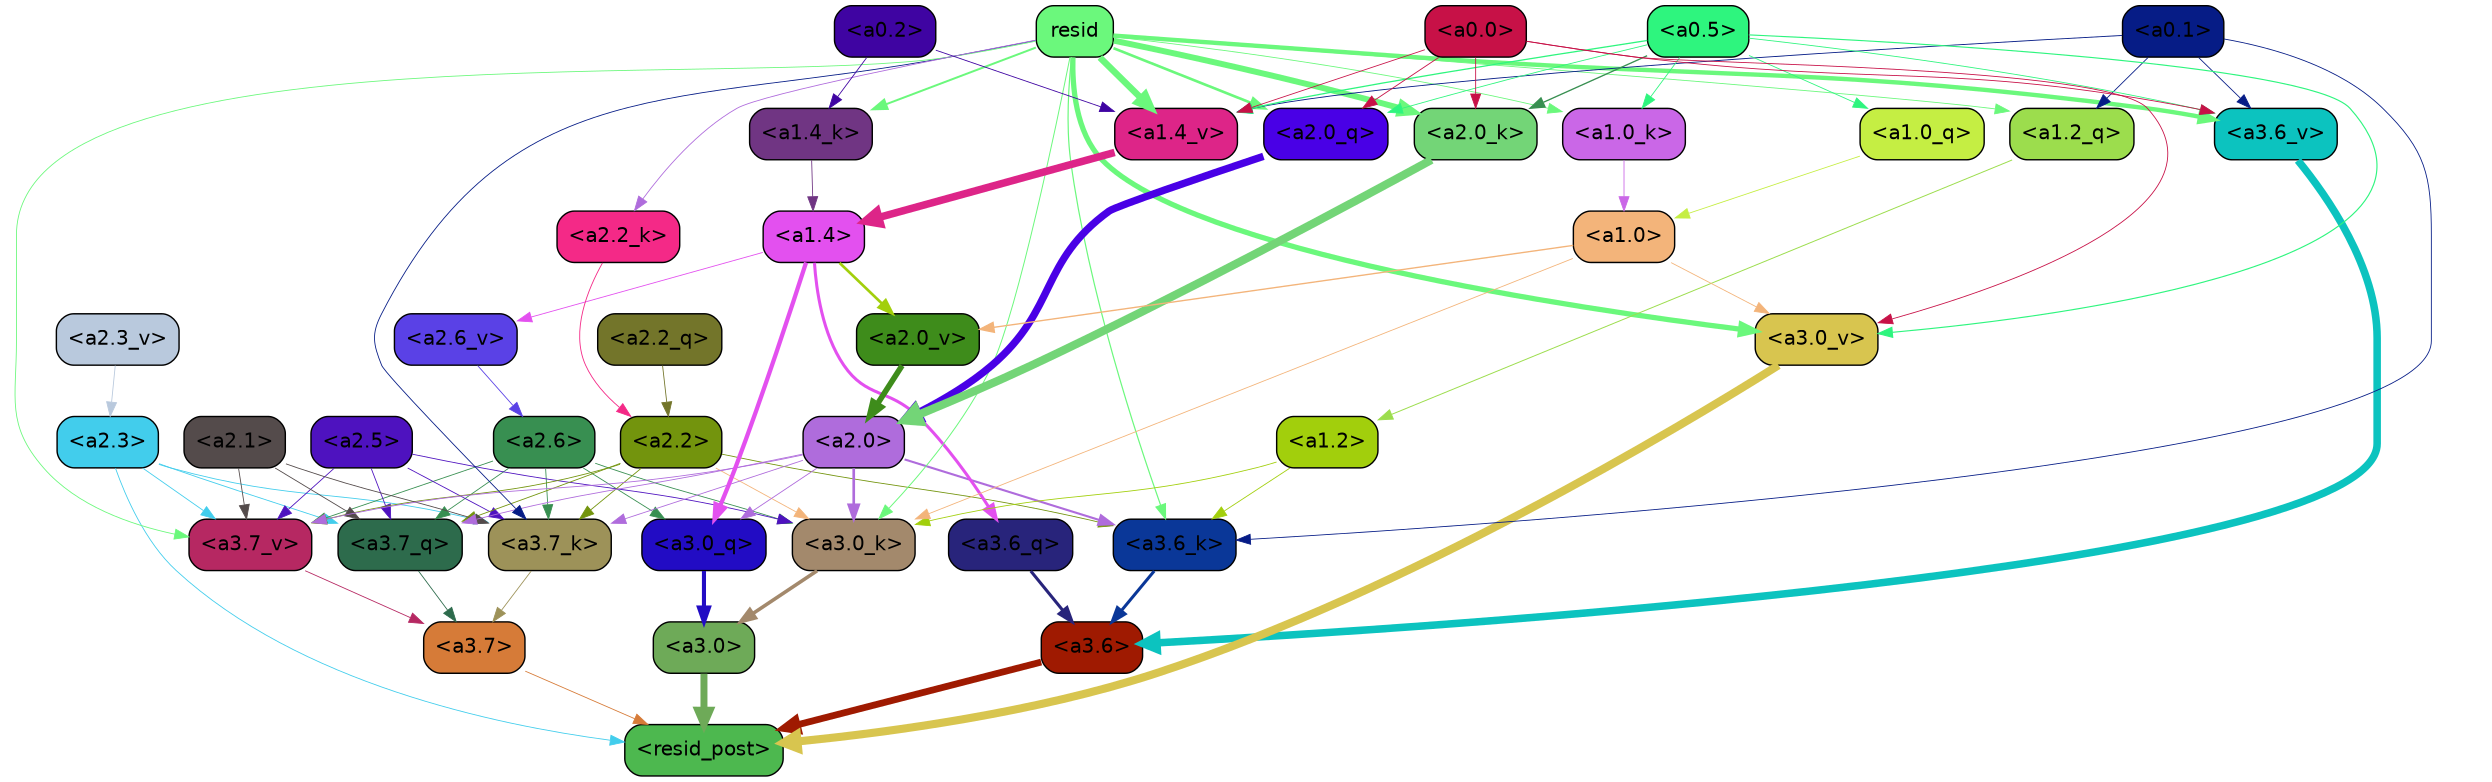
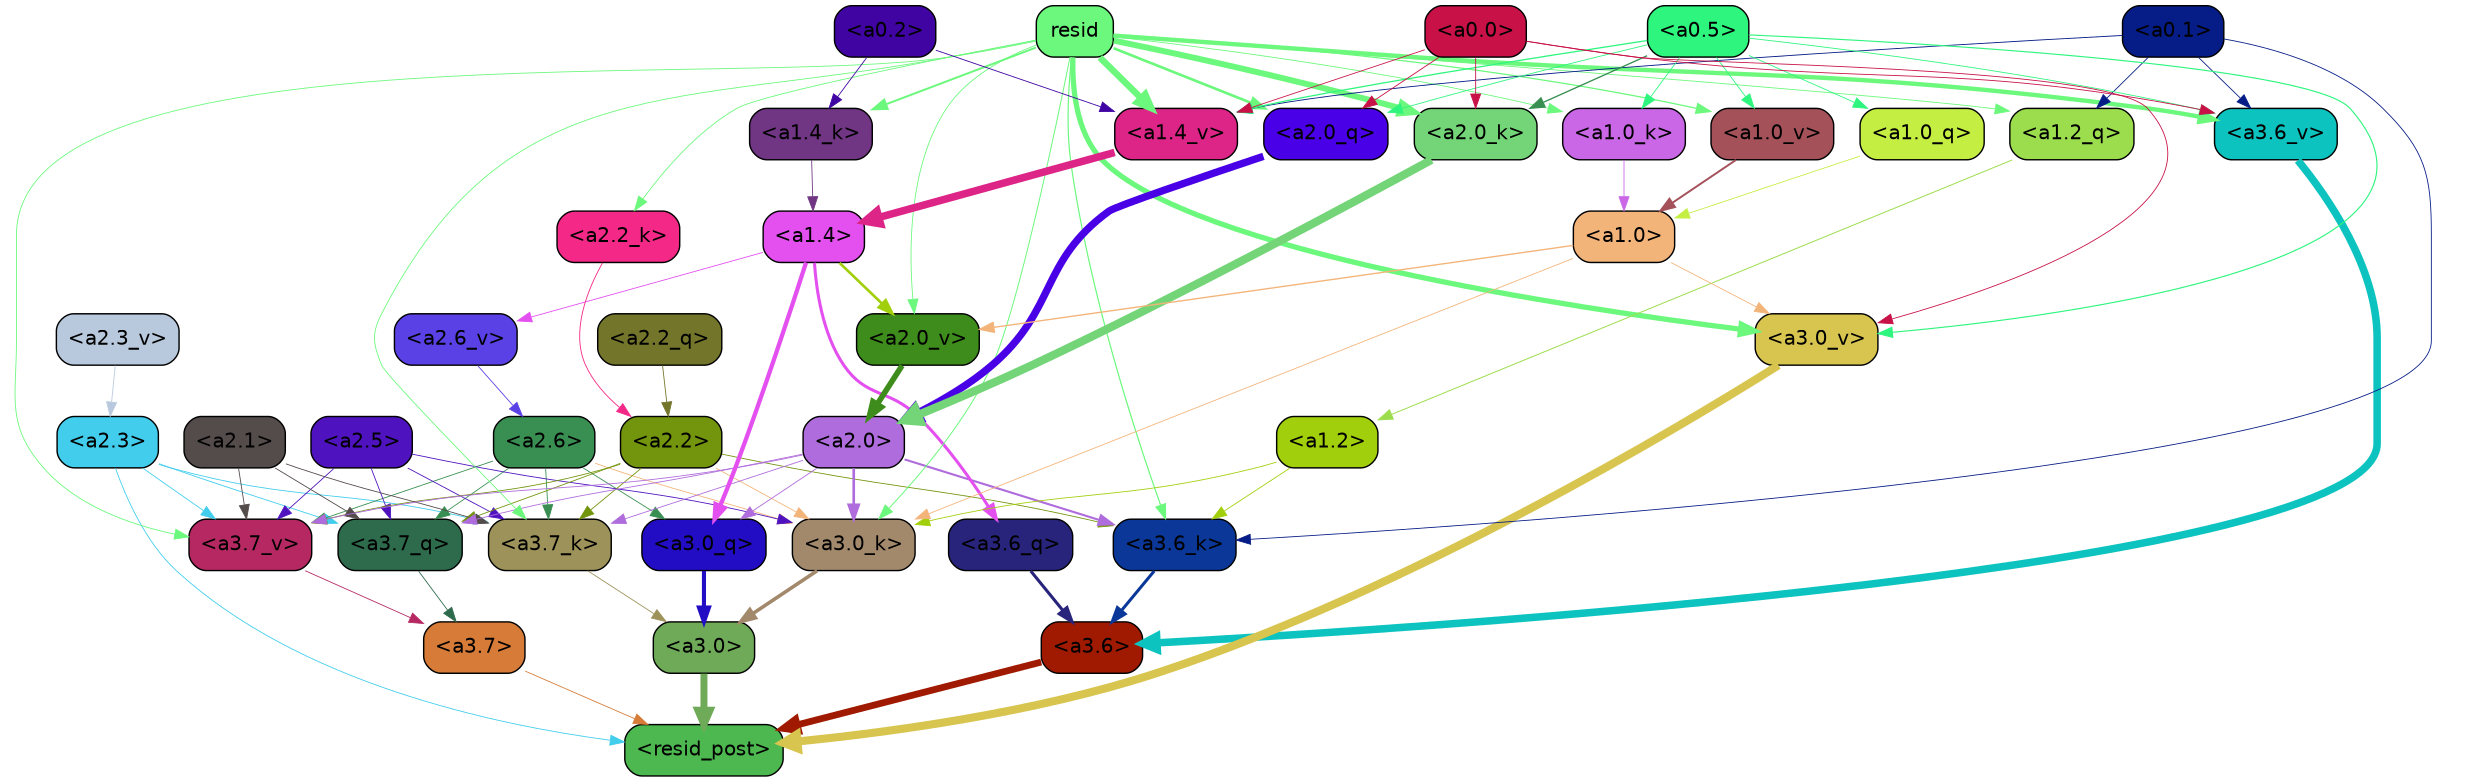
(811, 87) -> (811, 87)
none -> (1772, 134)
(549, 136) -> (549, 136)
none -> (928, 147)
(686, 492) -> (686, 492)
(516, 591) -> (621, 592)
